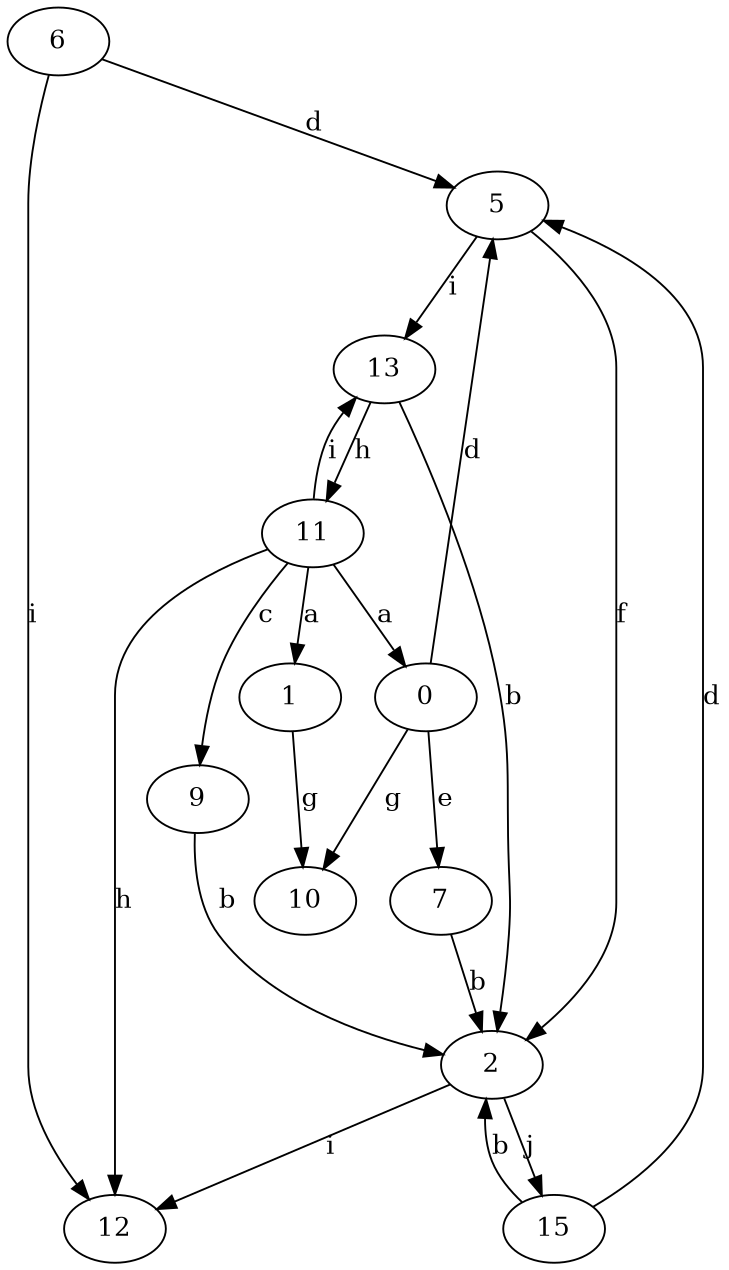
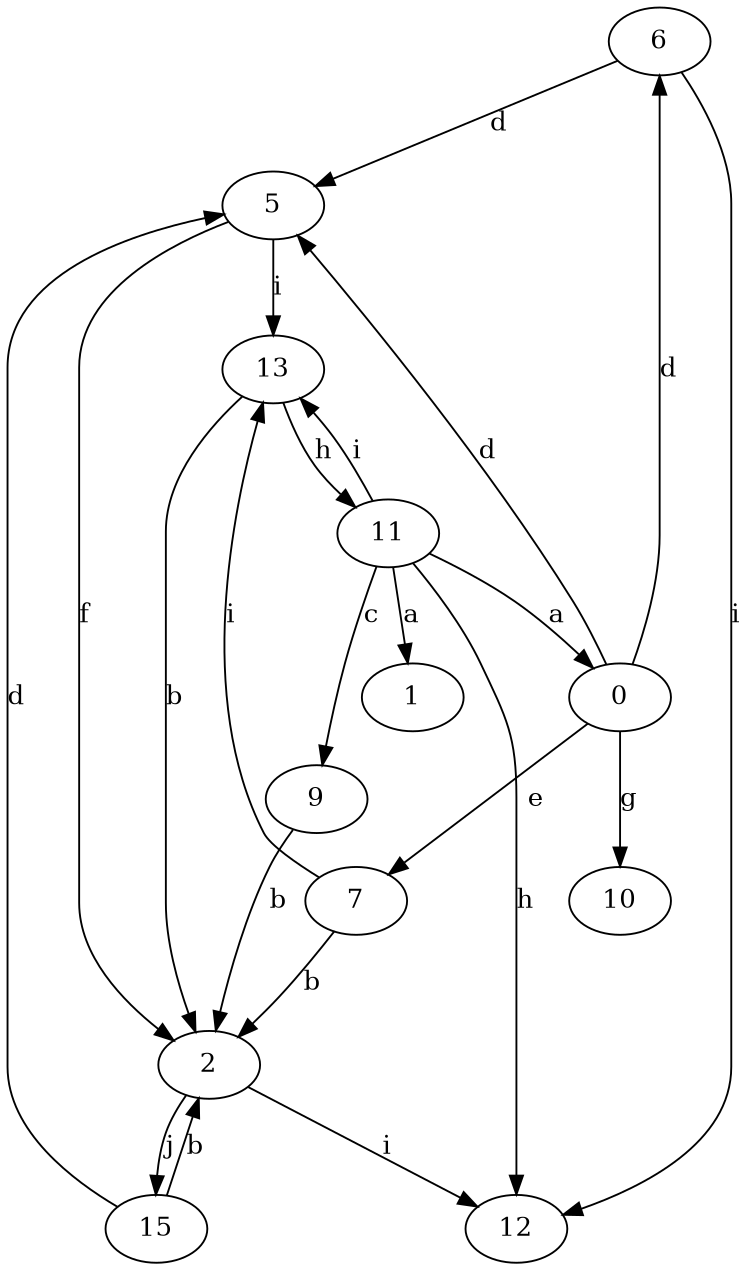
none -> (660, 381)
none -> (225, 664)
(297, 790) -> none
